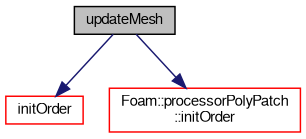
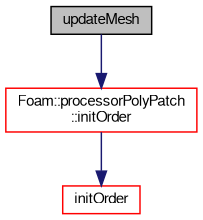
(90, 60) -> (101, 151)
